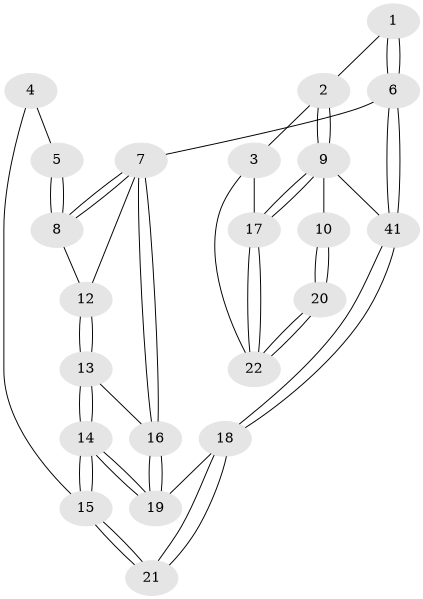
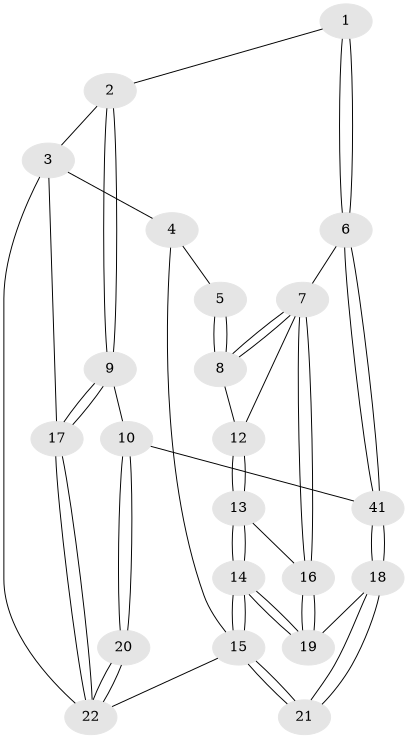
none -> (110, 195)
(359, 195) -> (252, 474)
none -> (165, 682)
